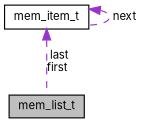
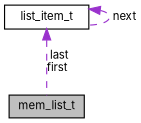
(47, 17) -> (47, 17)
